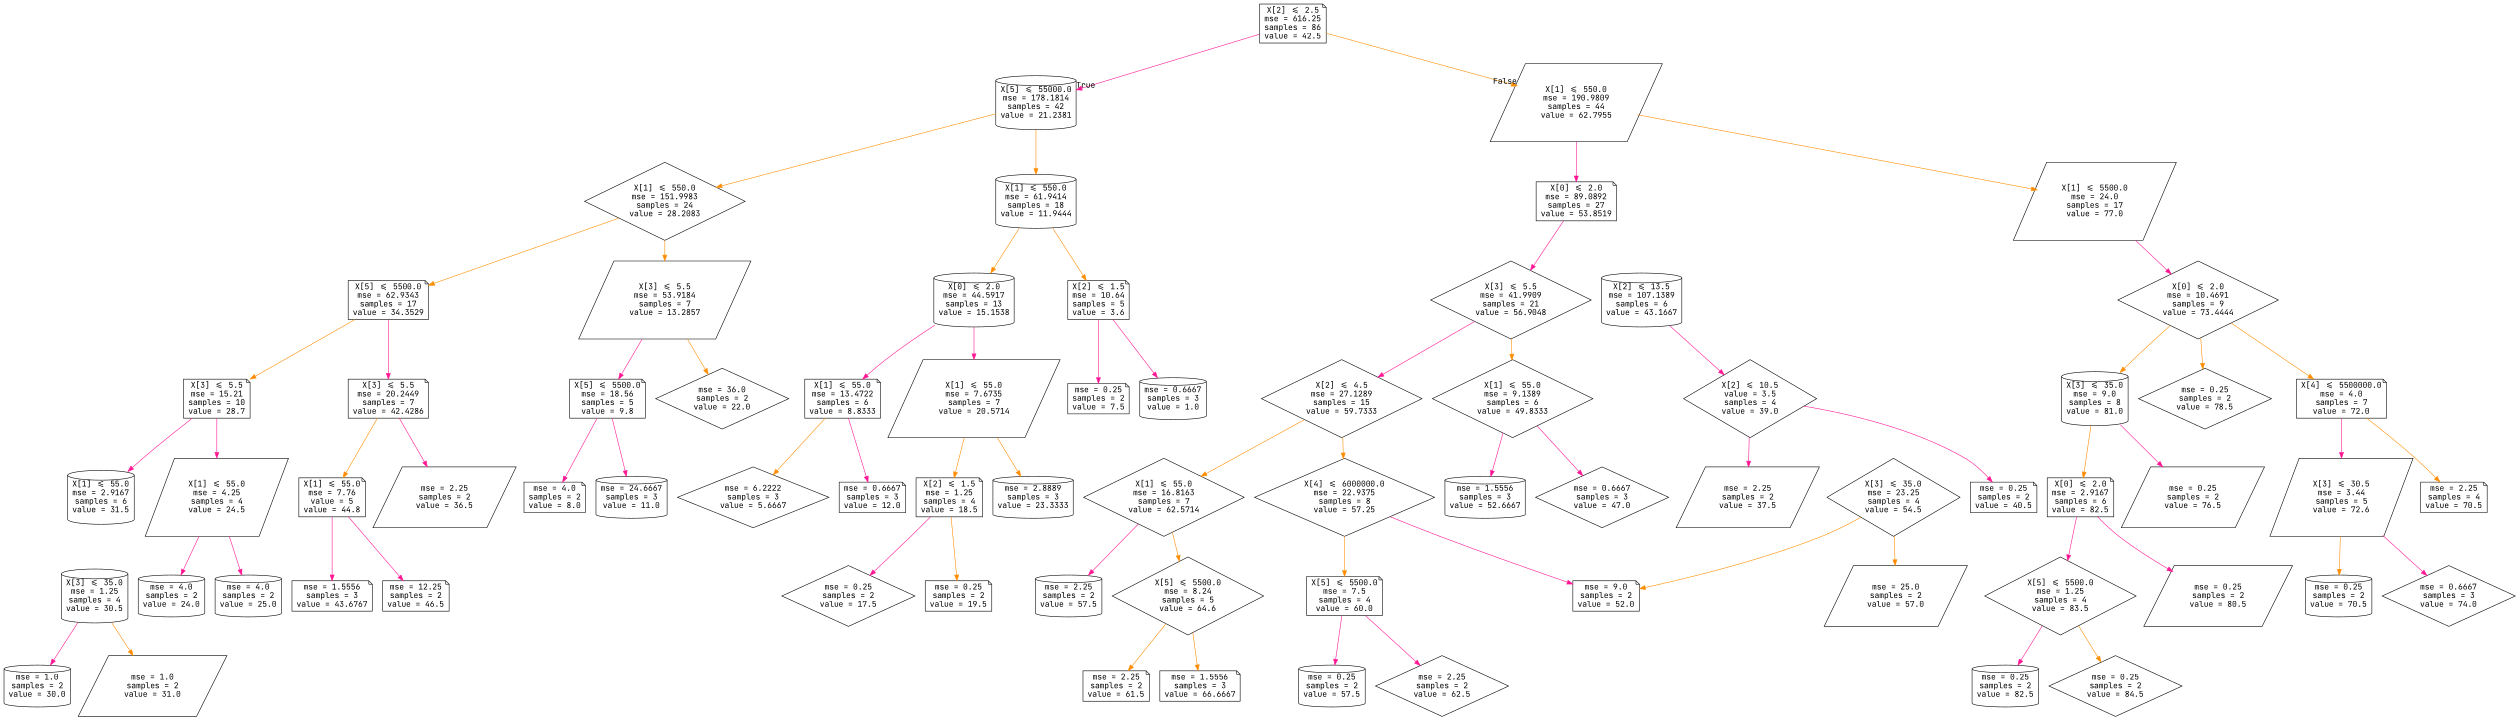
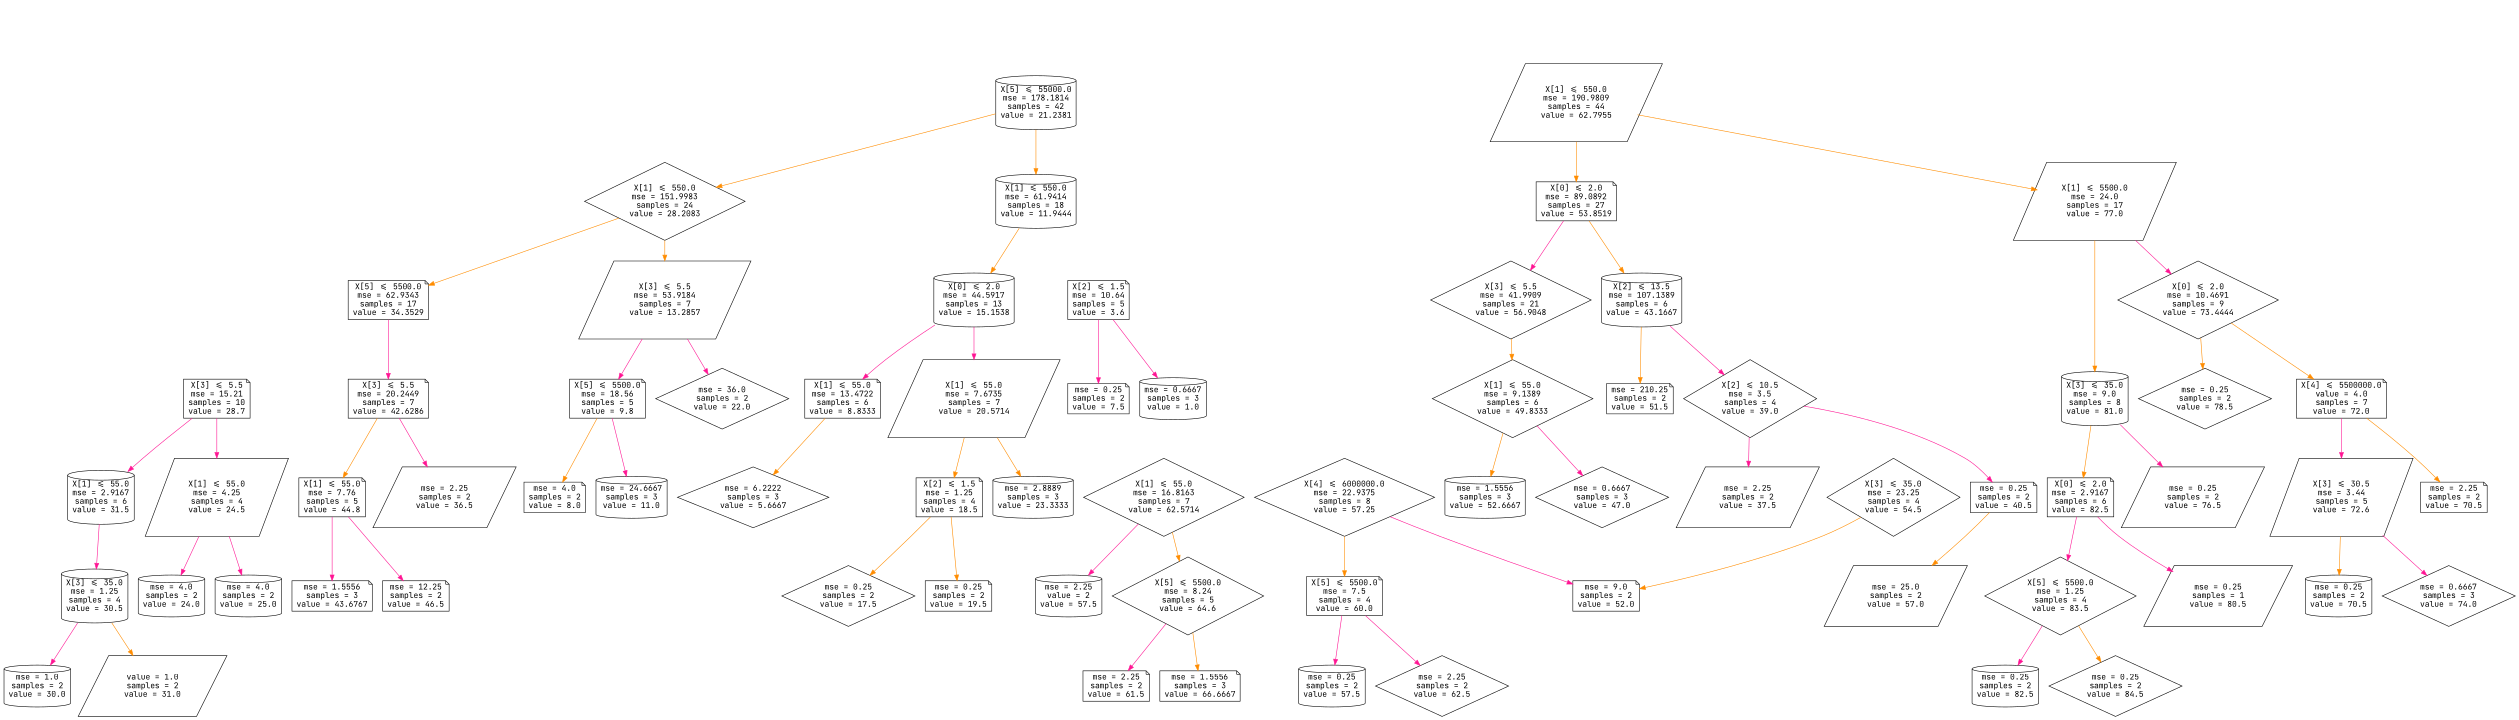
(1293, 24) -> none
(1576, 159) -> (1576, 159)
none -> (1605, 245)
(1068, 252) -> none
(2147, 347) -> (2095, 303)
(305, 348) -> none
(696, 354) -> (696, 354)
(388, 399) -> (388, 399)
(1342, 399) -> none
none -> (1640, 399)
(1750, 399) -> (1750, 399)
(2341, 399) -> (2341, 399)
(581, 448) -> (581, 448)
(1498, 452) -> (1498, 452)
(332, 497) -> (332, 497)
(872, 497) -> none
(2454, 497) -> (2454, 497)
none -> (98, 544)
(903, 544) -> (903, 544)
(1895, 548) -> (1964, 538)
(1069, 596) -> (1069, 596)
(2218, 596) -> (2218, 596)
(1149, 645) -> (1149, 645)
(153, 686) -> (153, 686)
